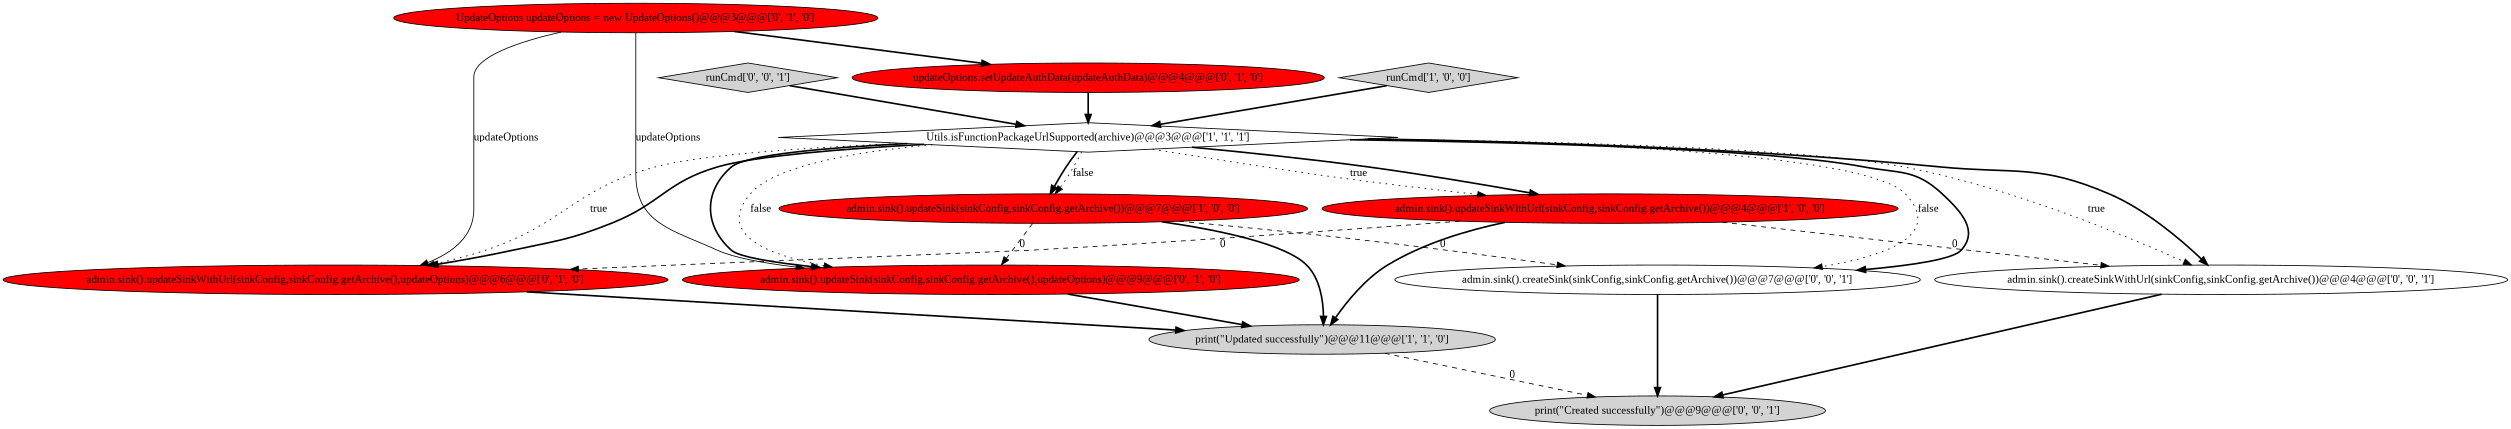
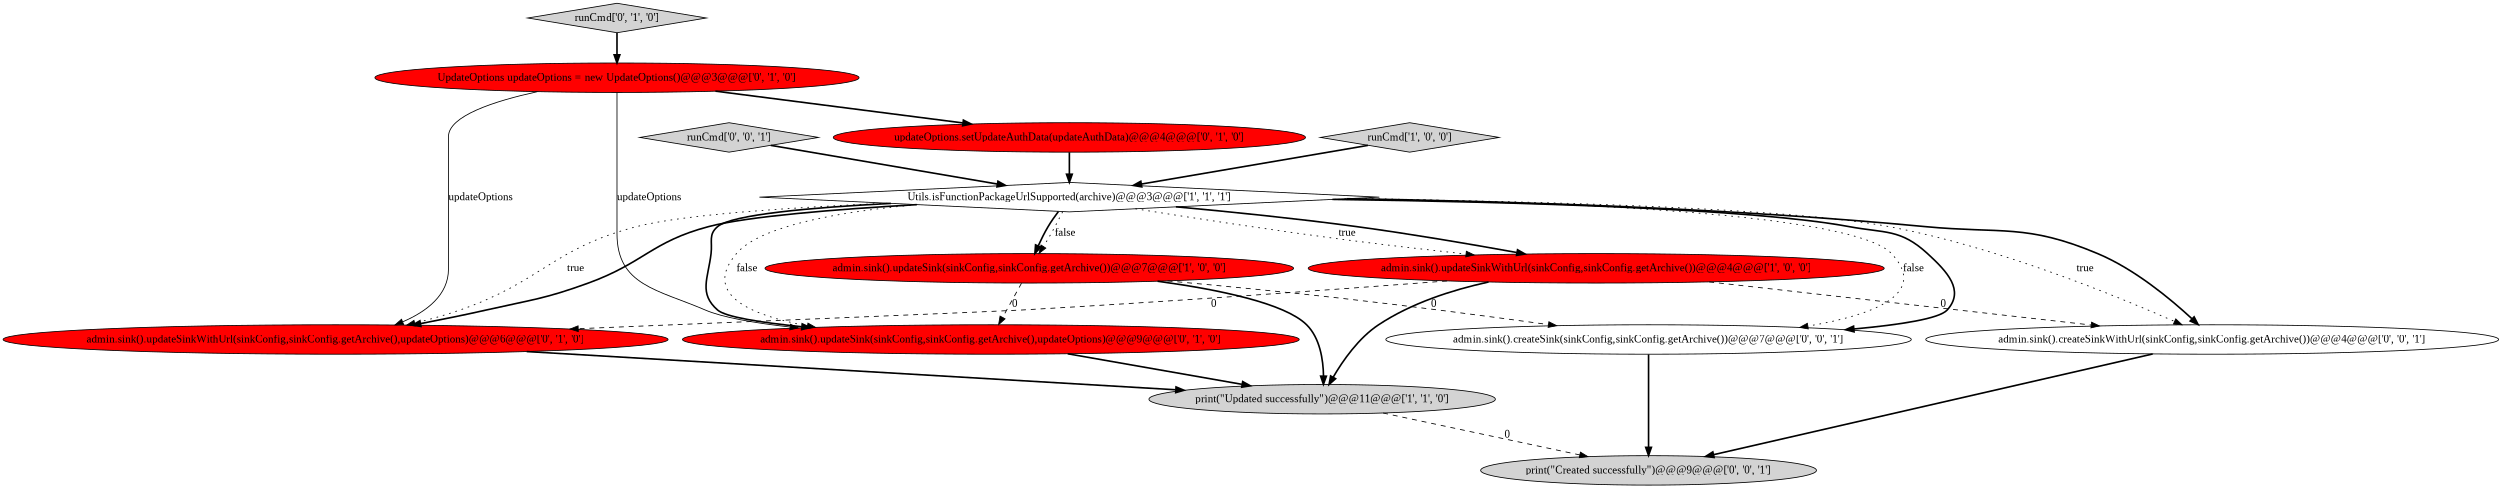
none -> (617, 18)
